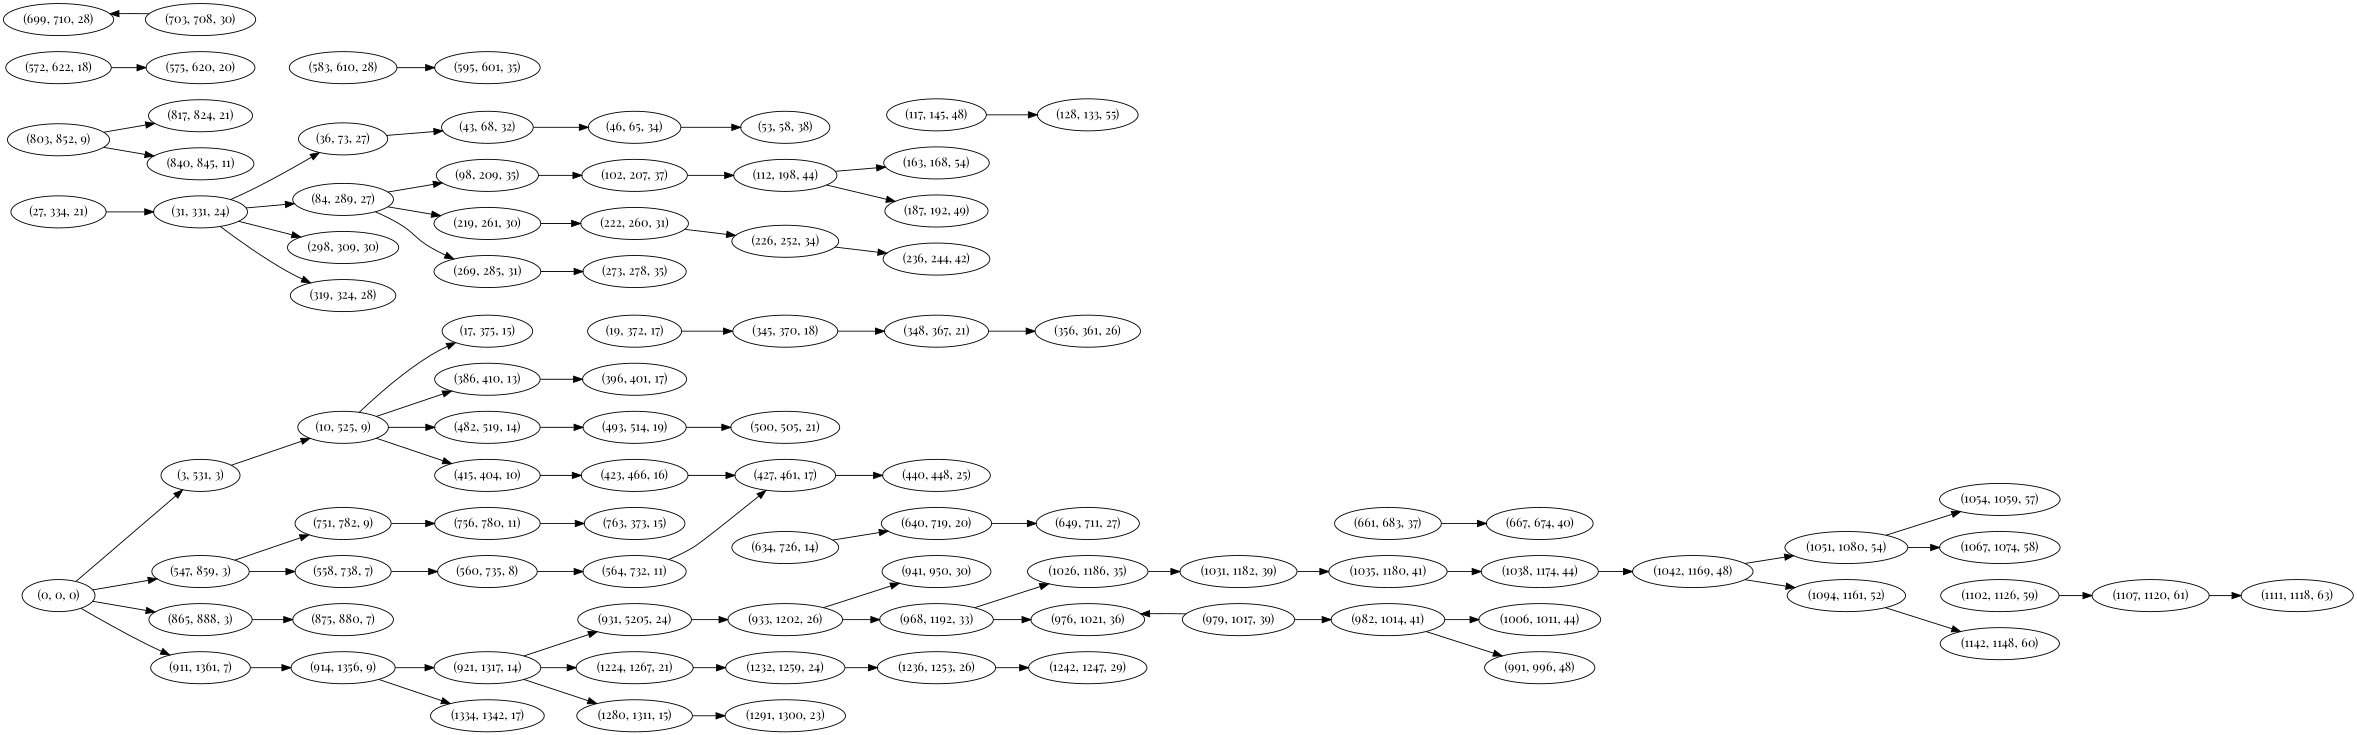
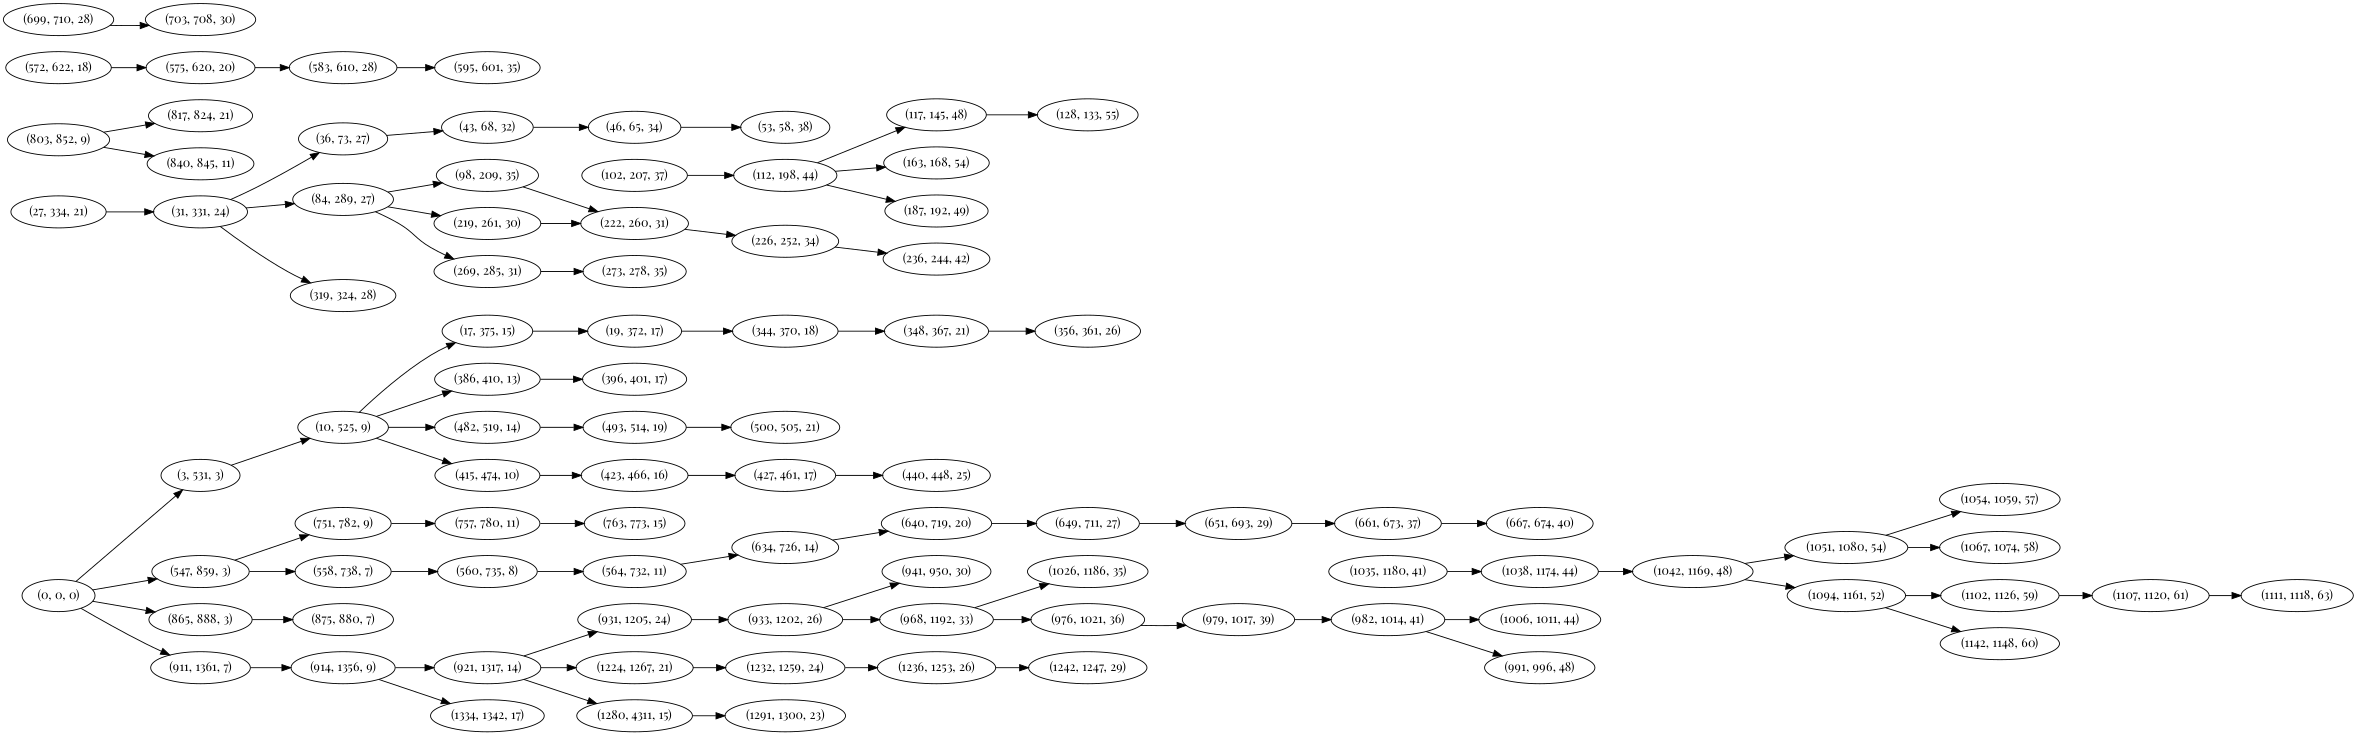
(134, 14) -> (125, 26)
none -> (268, 68)
none -> (857, 147)
(556, 175) -> (556, 198)
(343, 247) -> none
none -> (556, 331)
(785, 331) -> (785, 331)
(487, 475) -> (487, 475)
(487, 523) -> (487, 523)
(635, 523) -> (635, 523)
none -> (1238, 523)
(1388, 523) -> (1388, 523)
(716, 531) -> (705, 560)
(1238, 572) -> none
none -> (1919, 596)
(1168, 614) -> (1159, 626)
(635, 620) -> (635, 620)
(635, 716) -> (635, 716)
